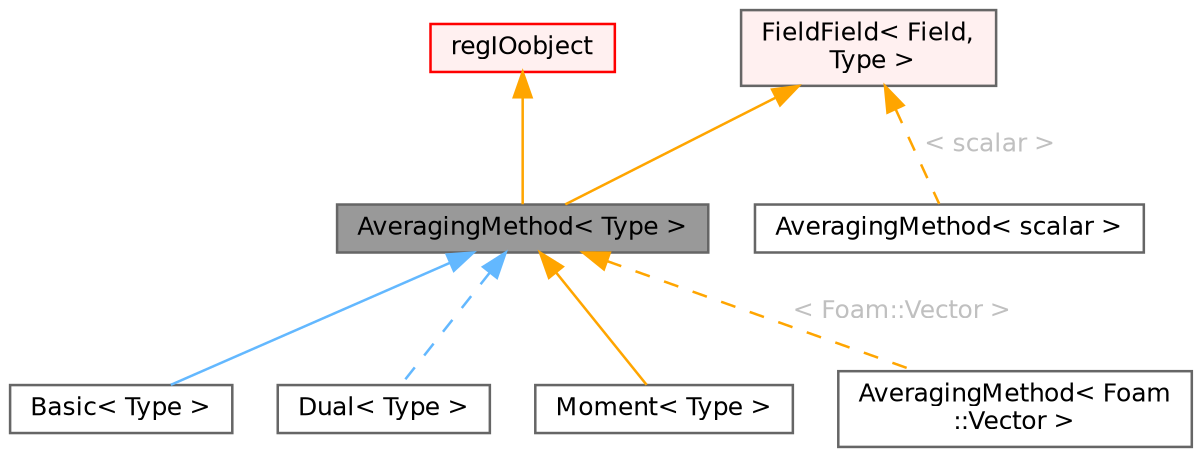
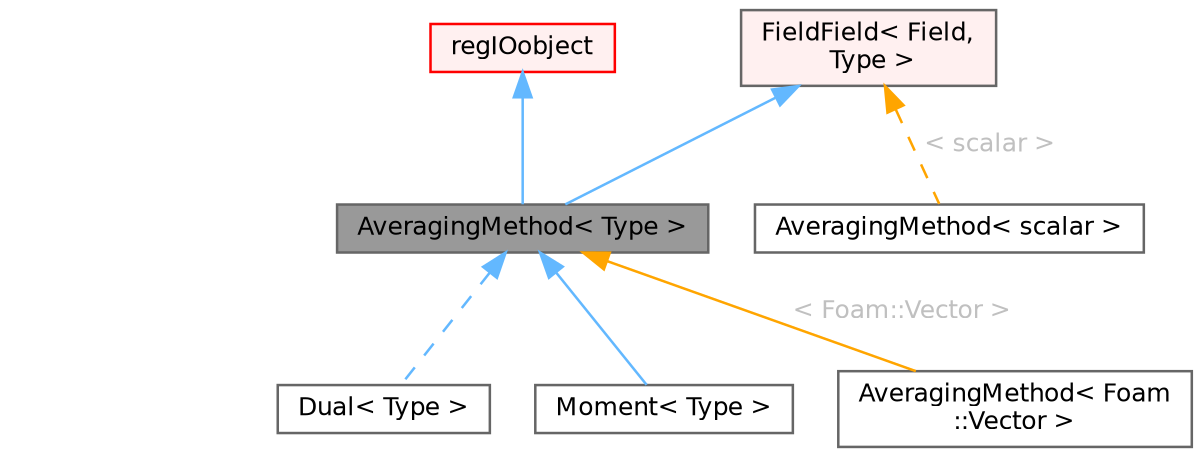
(523, 151) -> (523, 151)
(670, 151) -> (670, 151)
(761, 316) -> (761, 316)
(601, 329) -> (601, 329)
(121, 409) -> none
